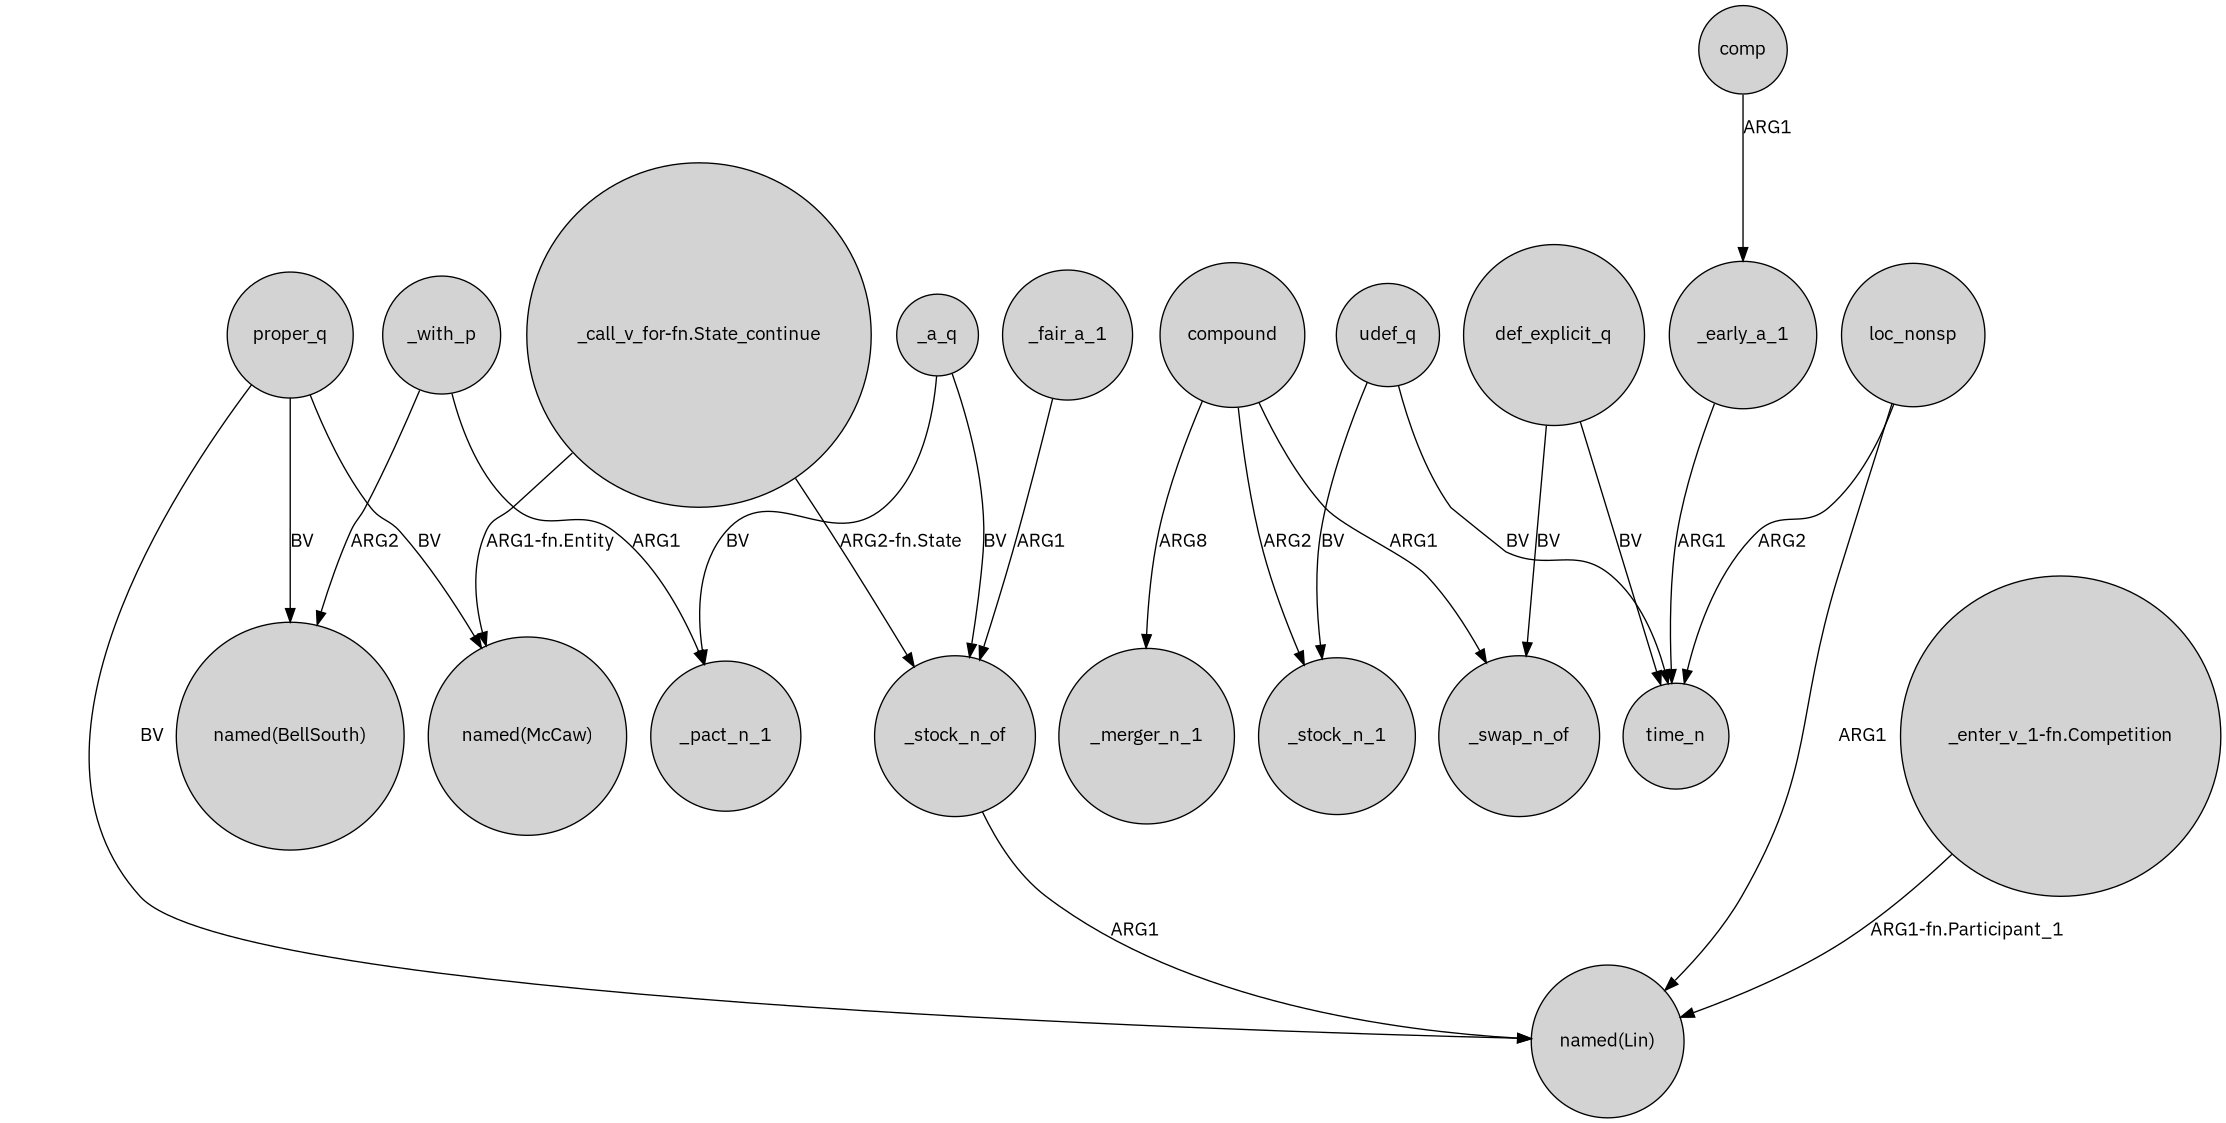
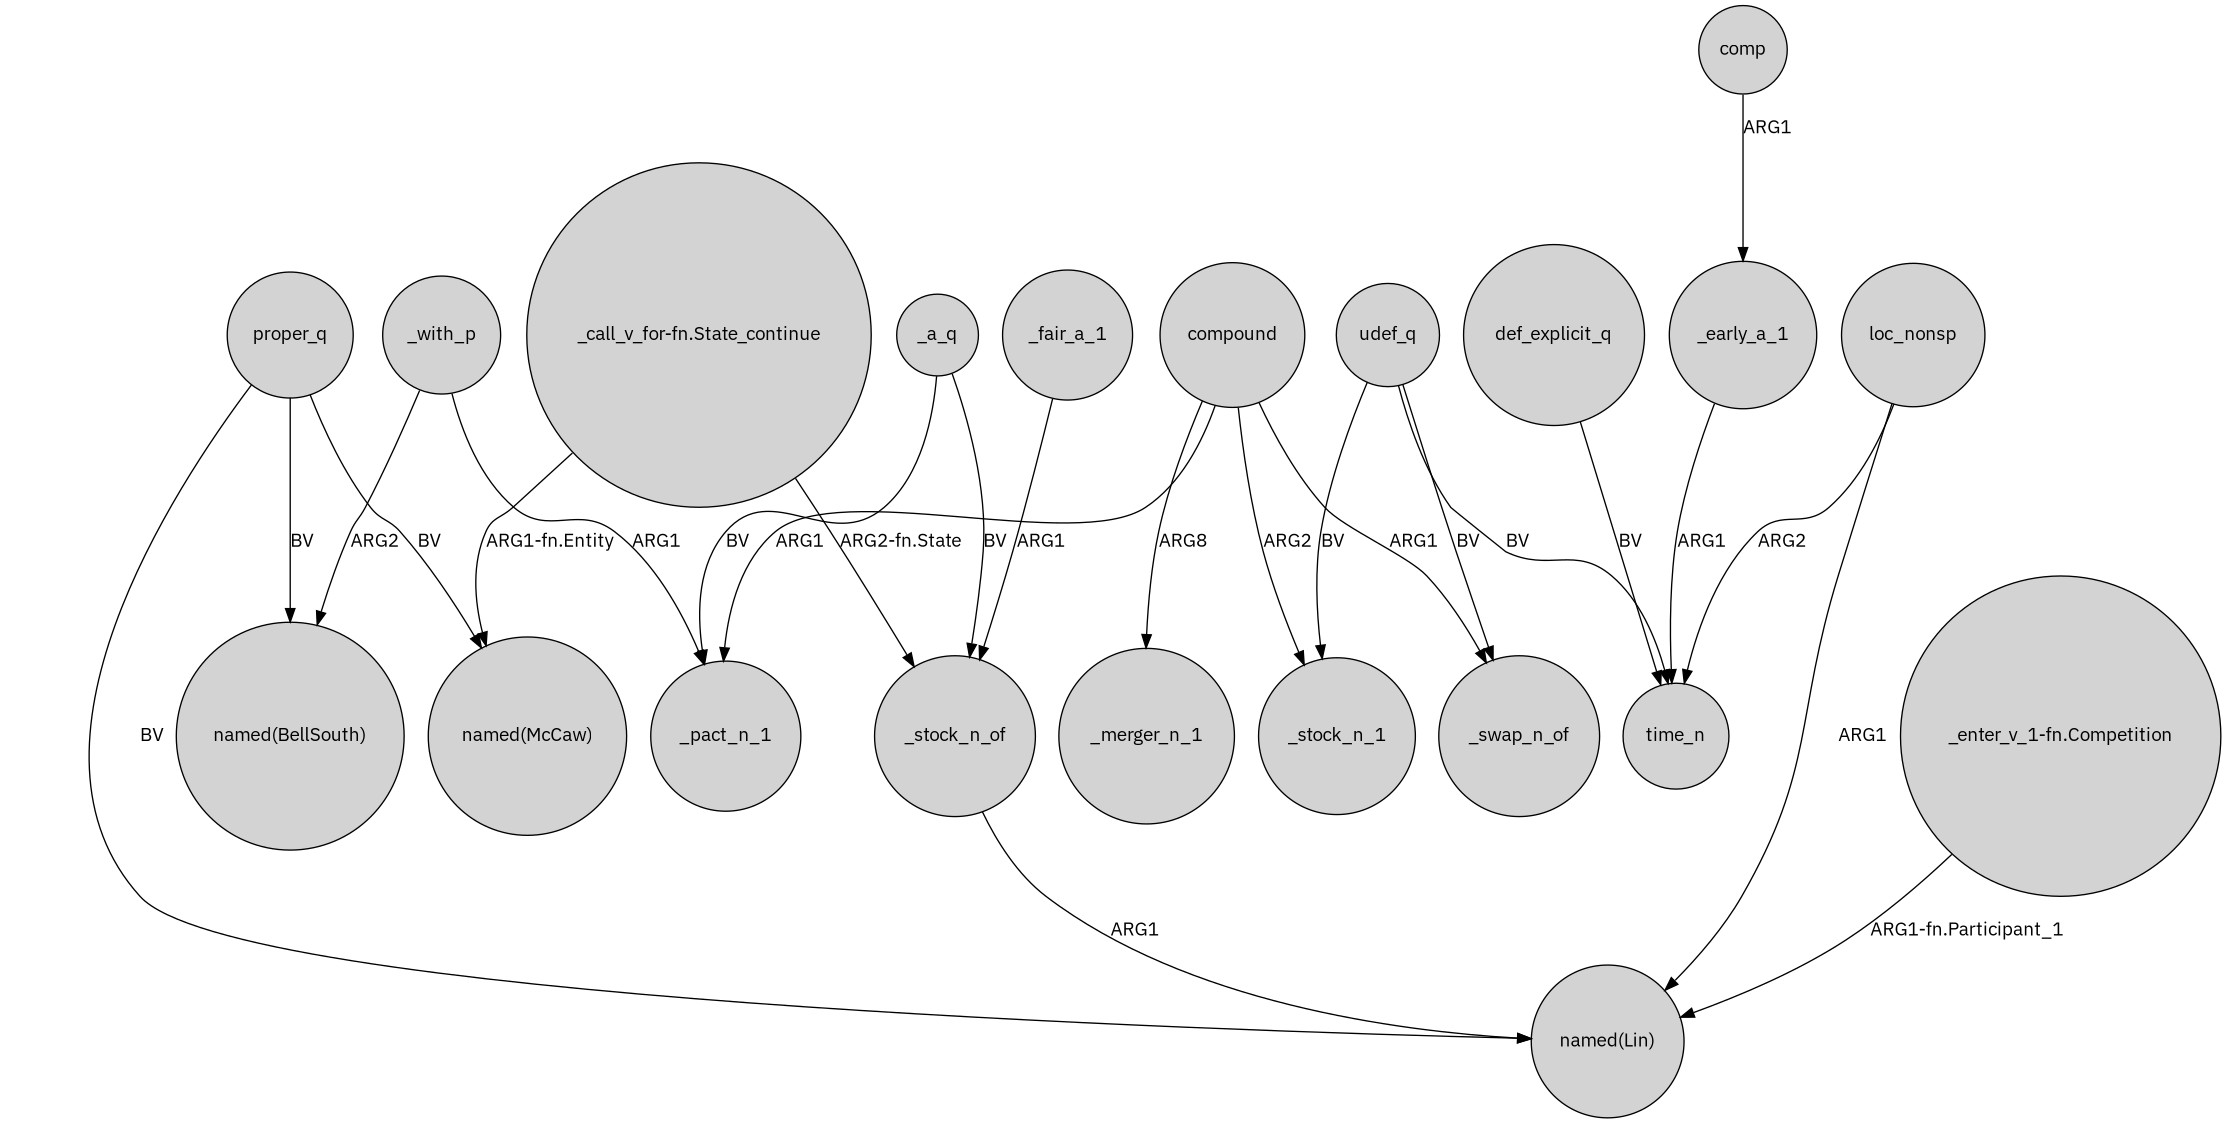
none -> (958, 517)
(1537, 534) -> (1445, 516)
